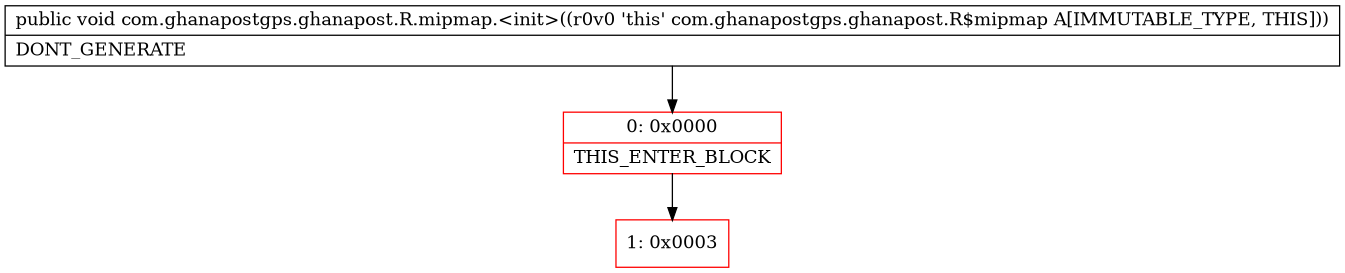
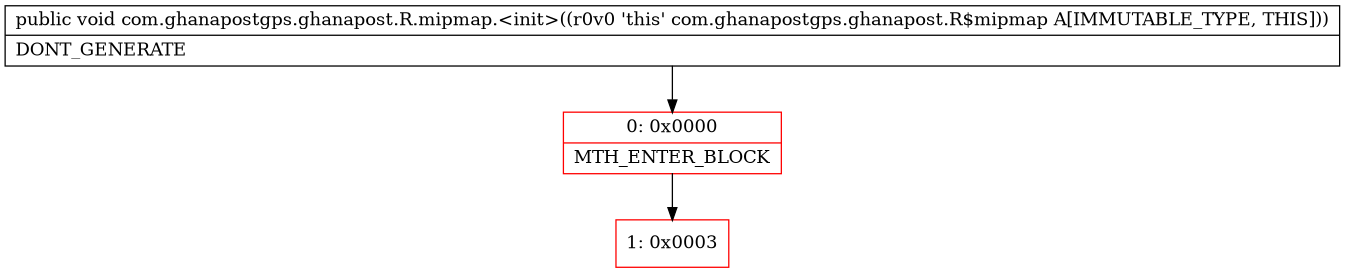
(672, 158) -> (672, 158)
